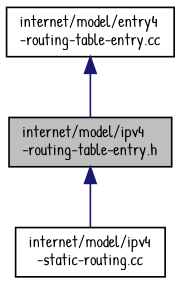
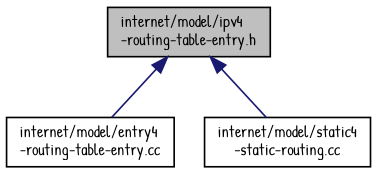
(90, 96) -> (134, 93)
(90, 252) -> (288, 142)
